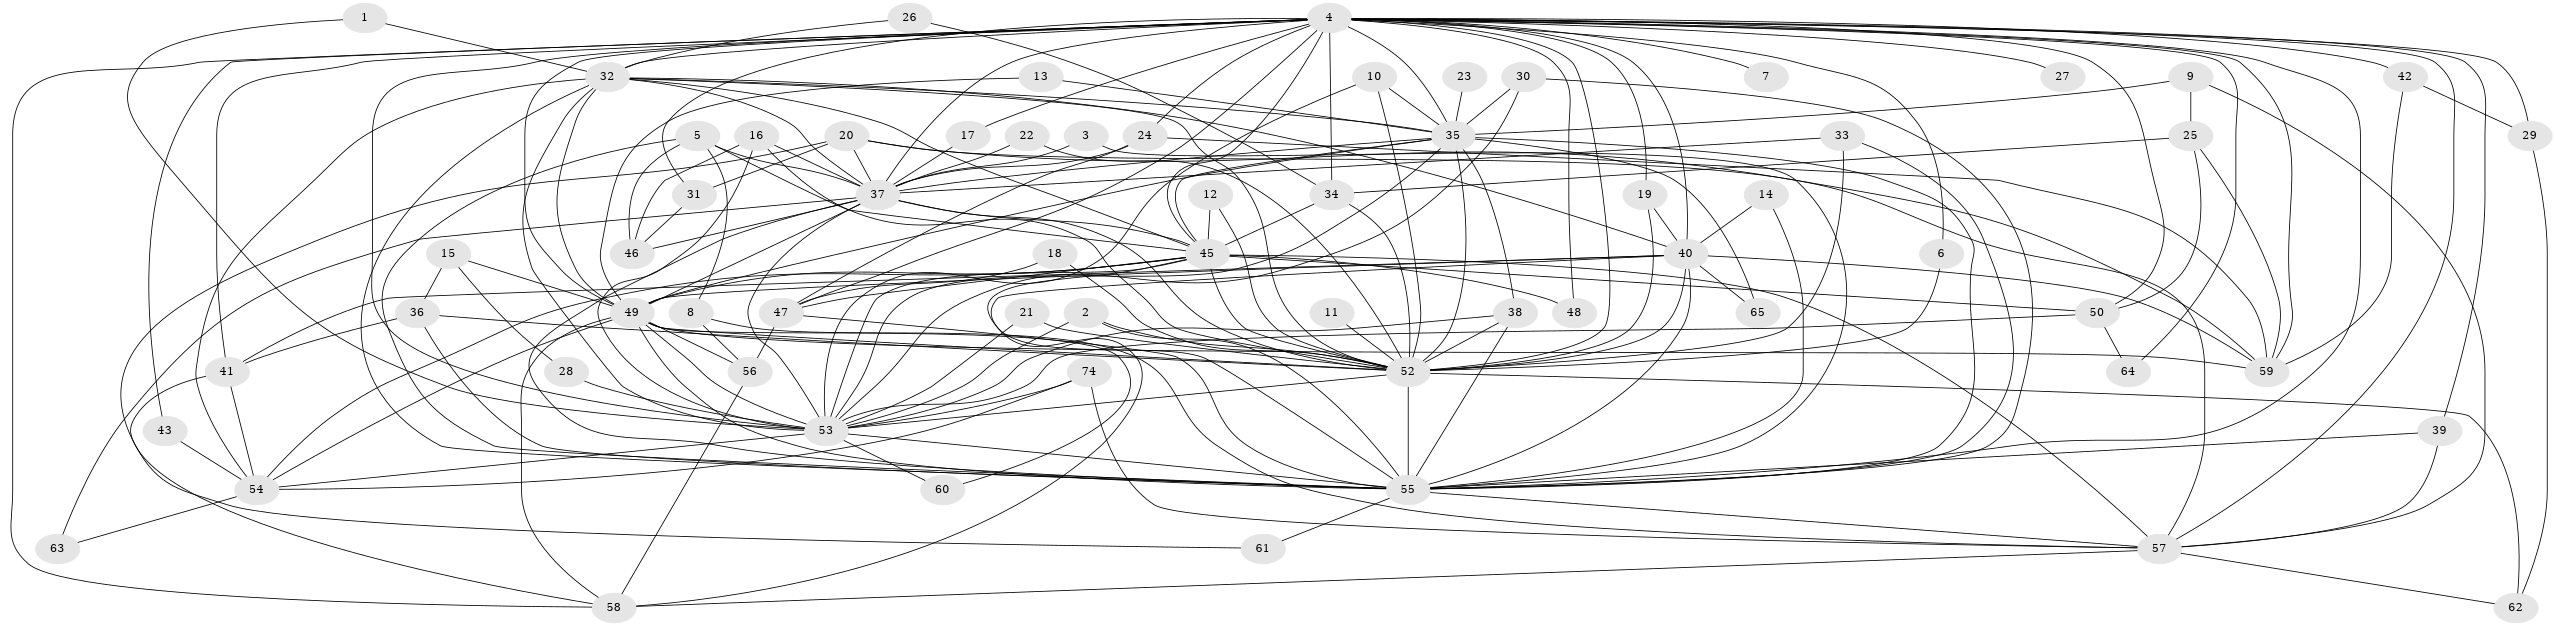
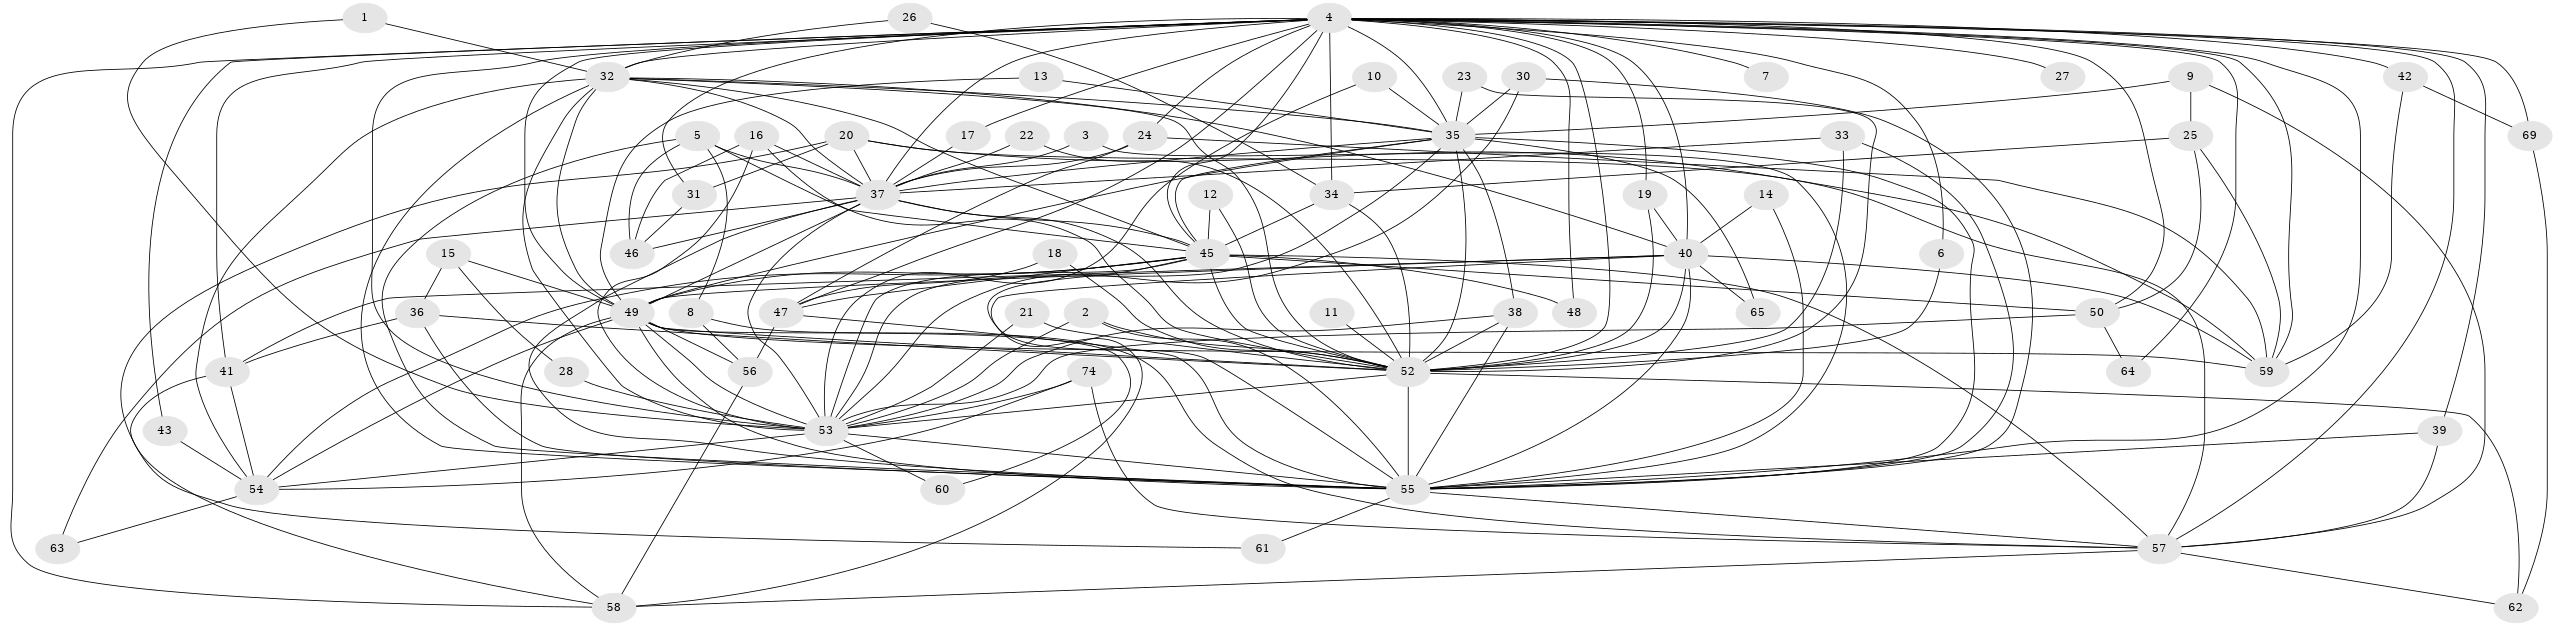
(2530, 136) -> (2530, 136)
(1409, 224) -> (1866, 229)
